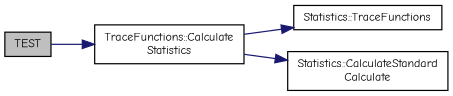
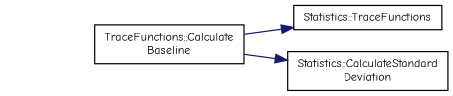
(28, 44) -> none
(169, 44) -> (169, 44)
(368, 71) -> (368, 71)
